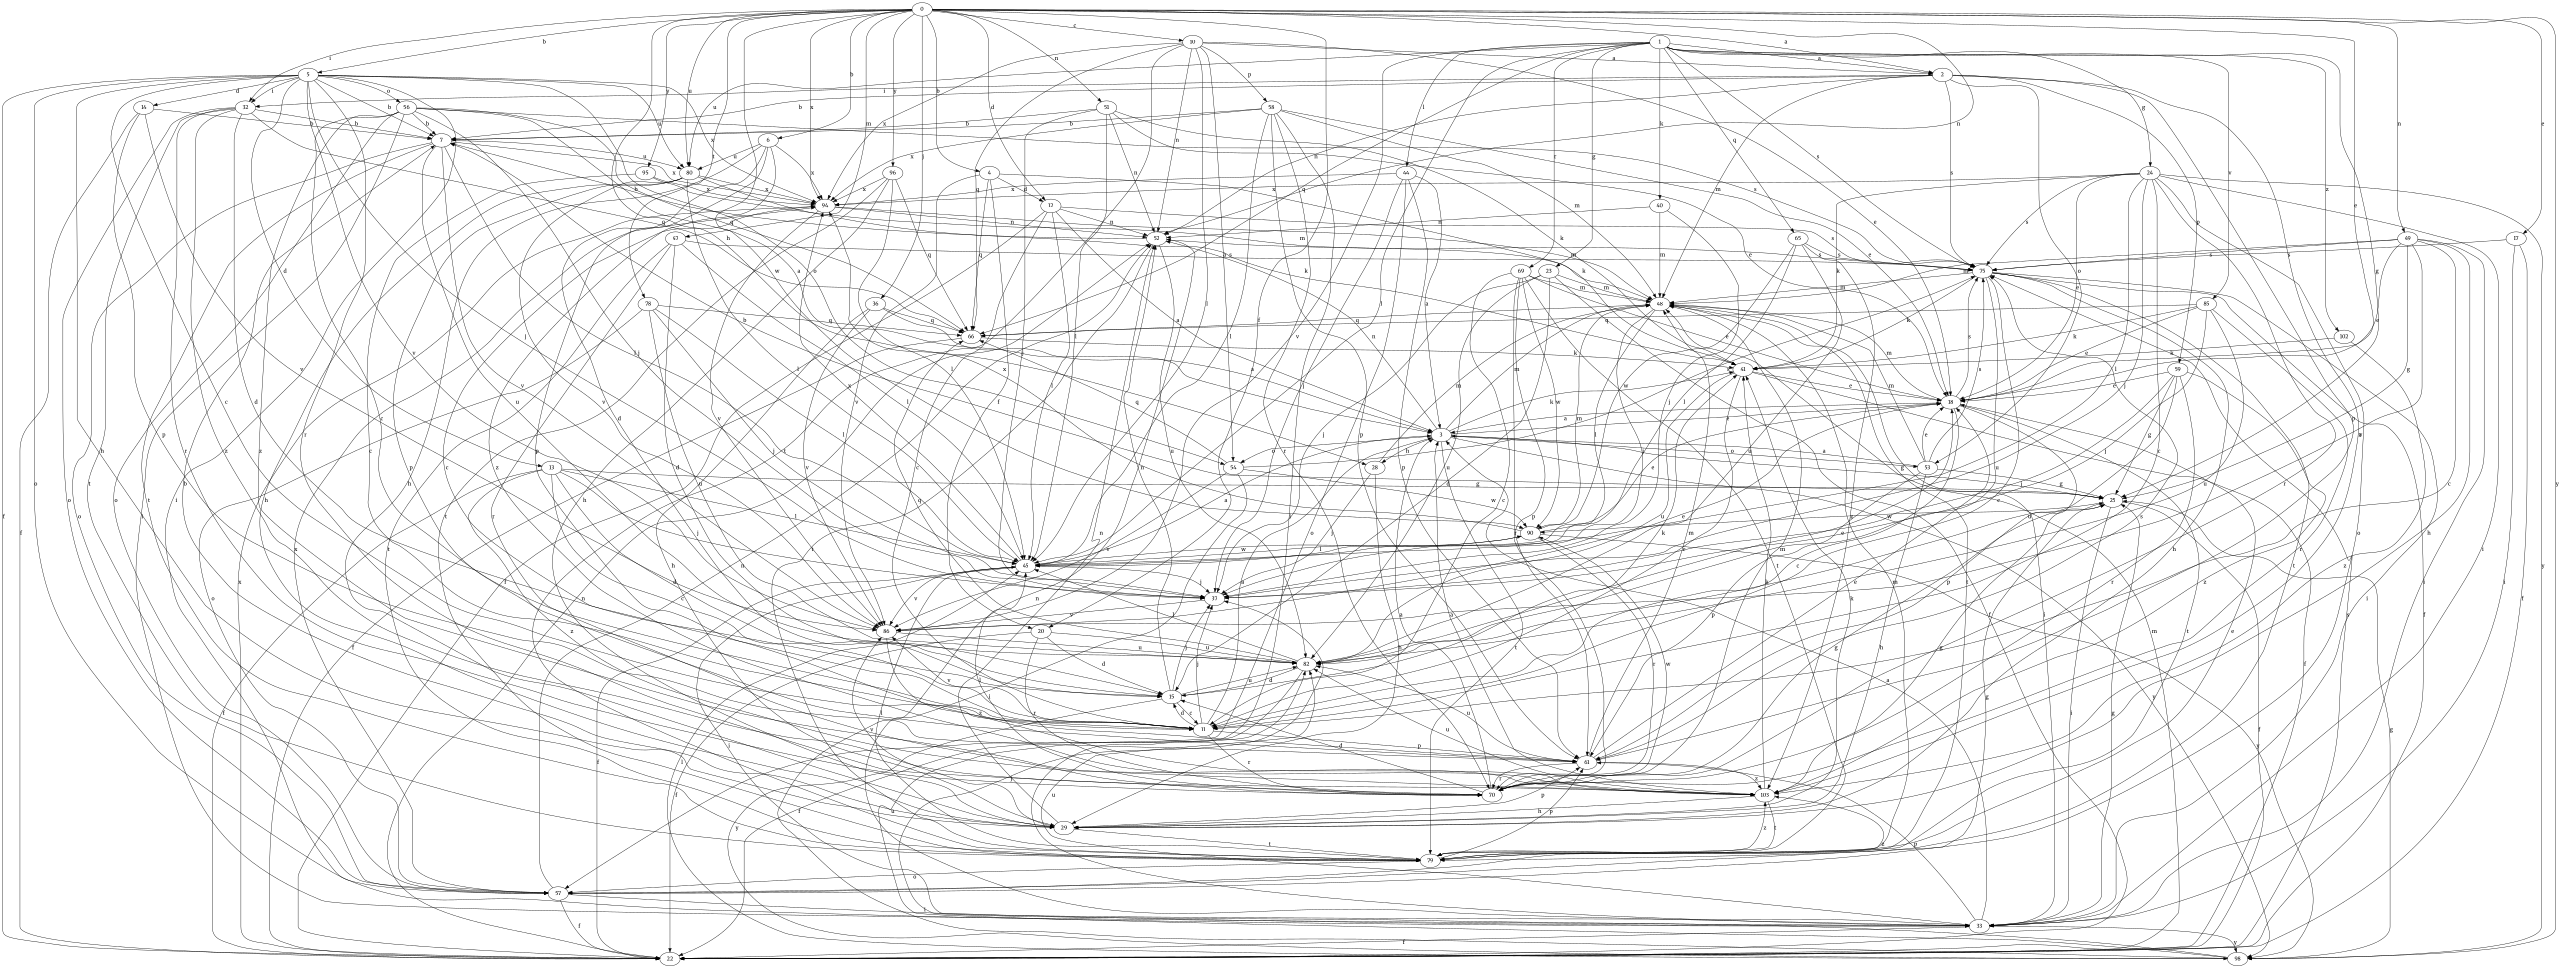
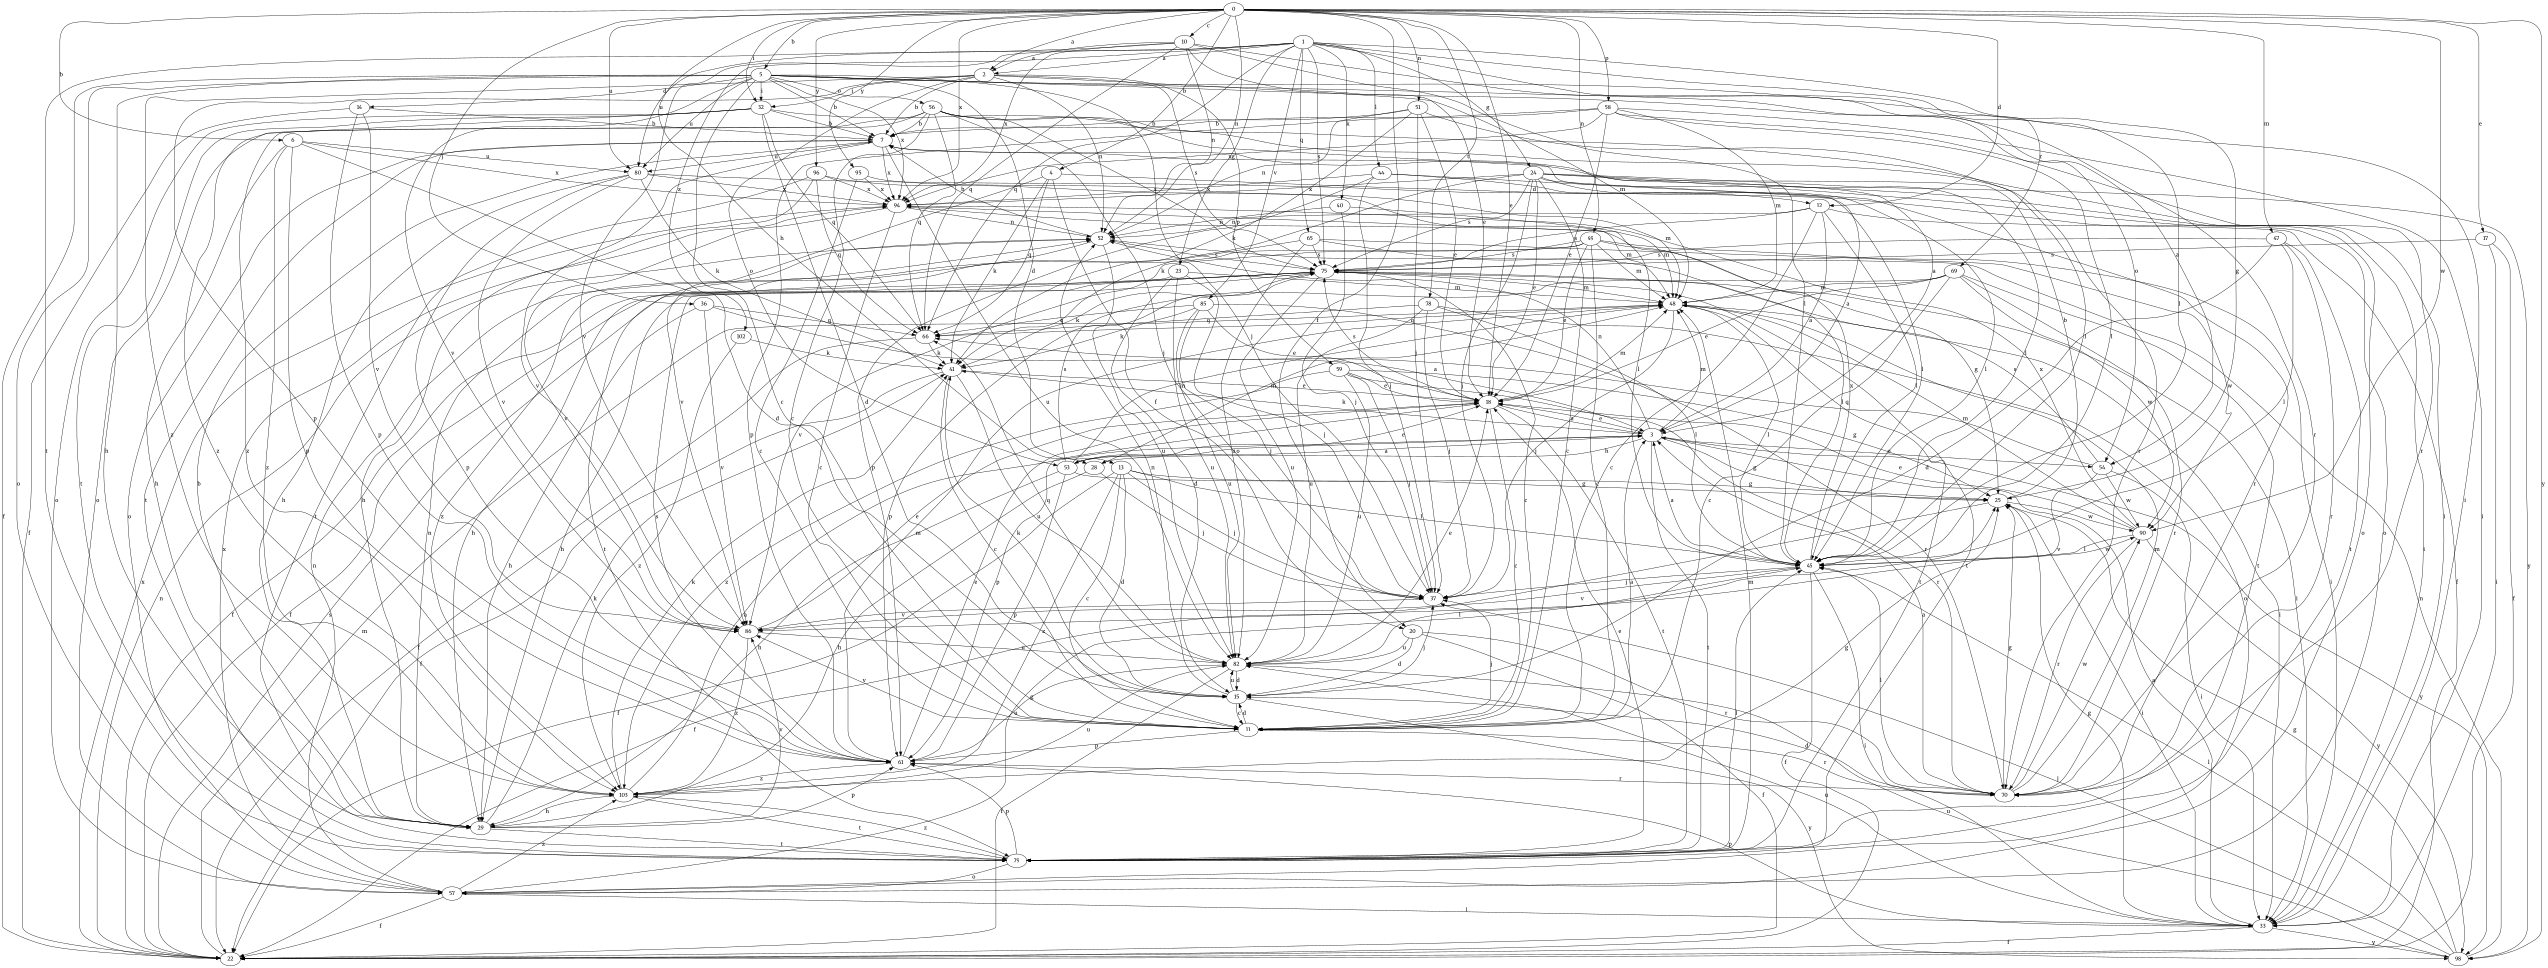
(1235, 69) -> (1455, 13)
